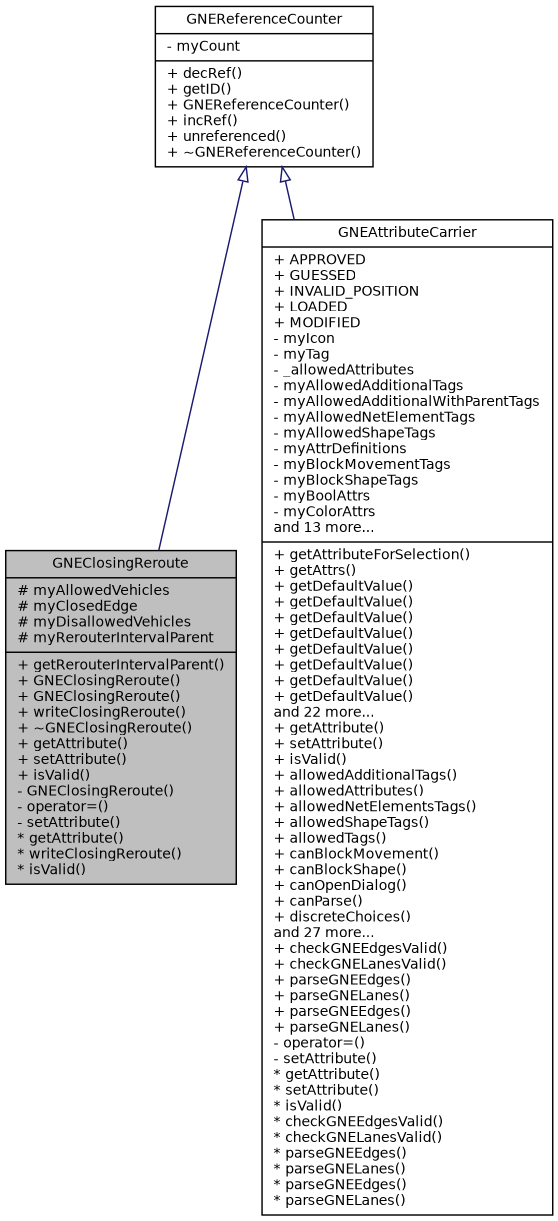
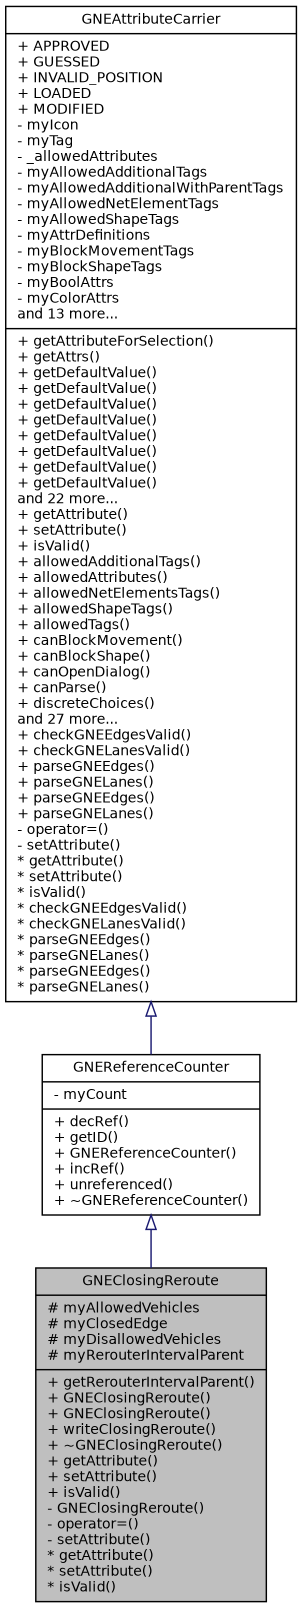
(290, 200) -> (151, 1035)
(100, 854) -> (100, 1572)
